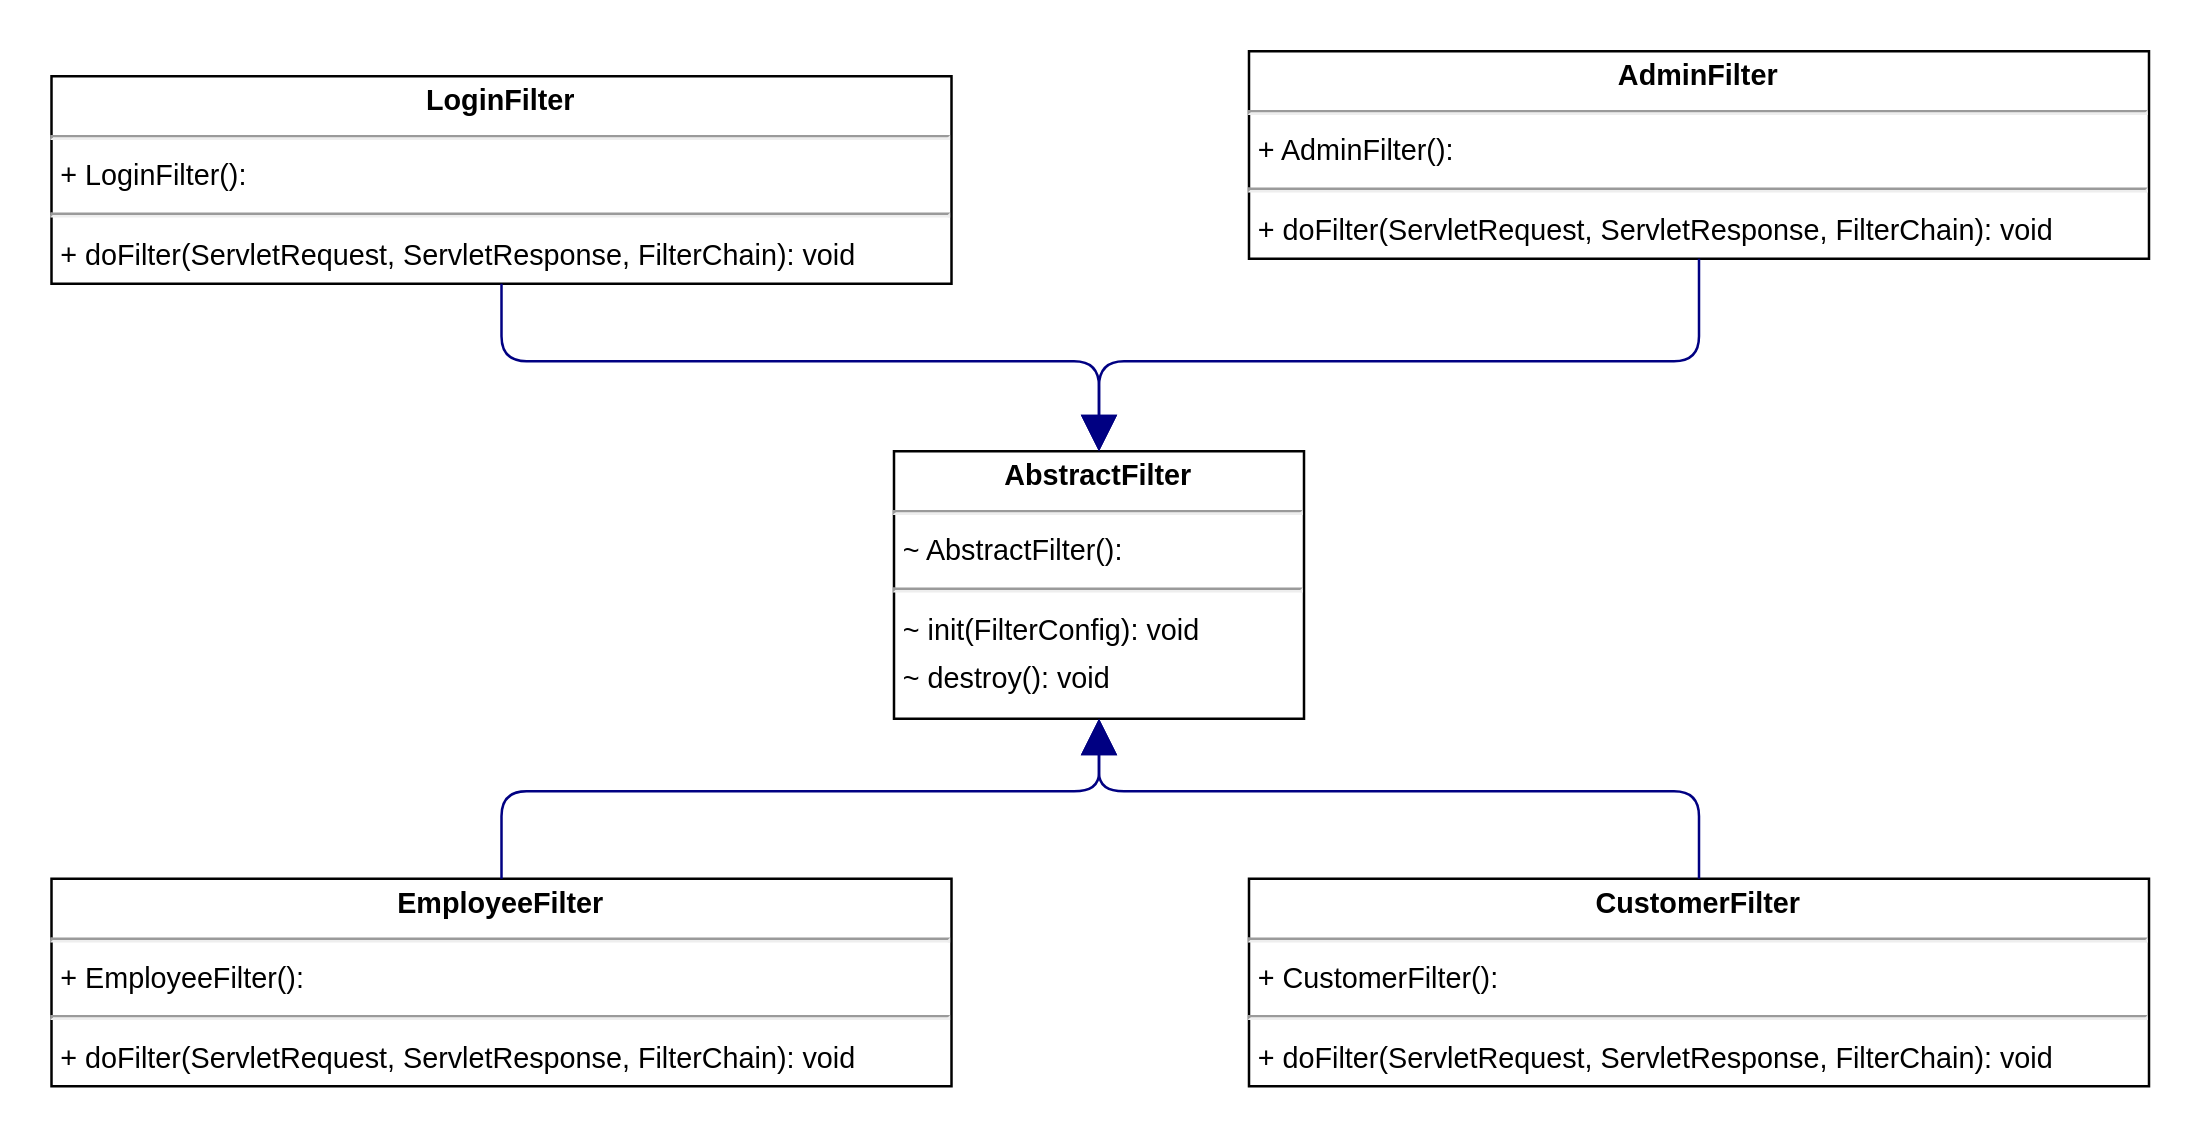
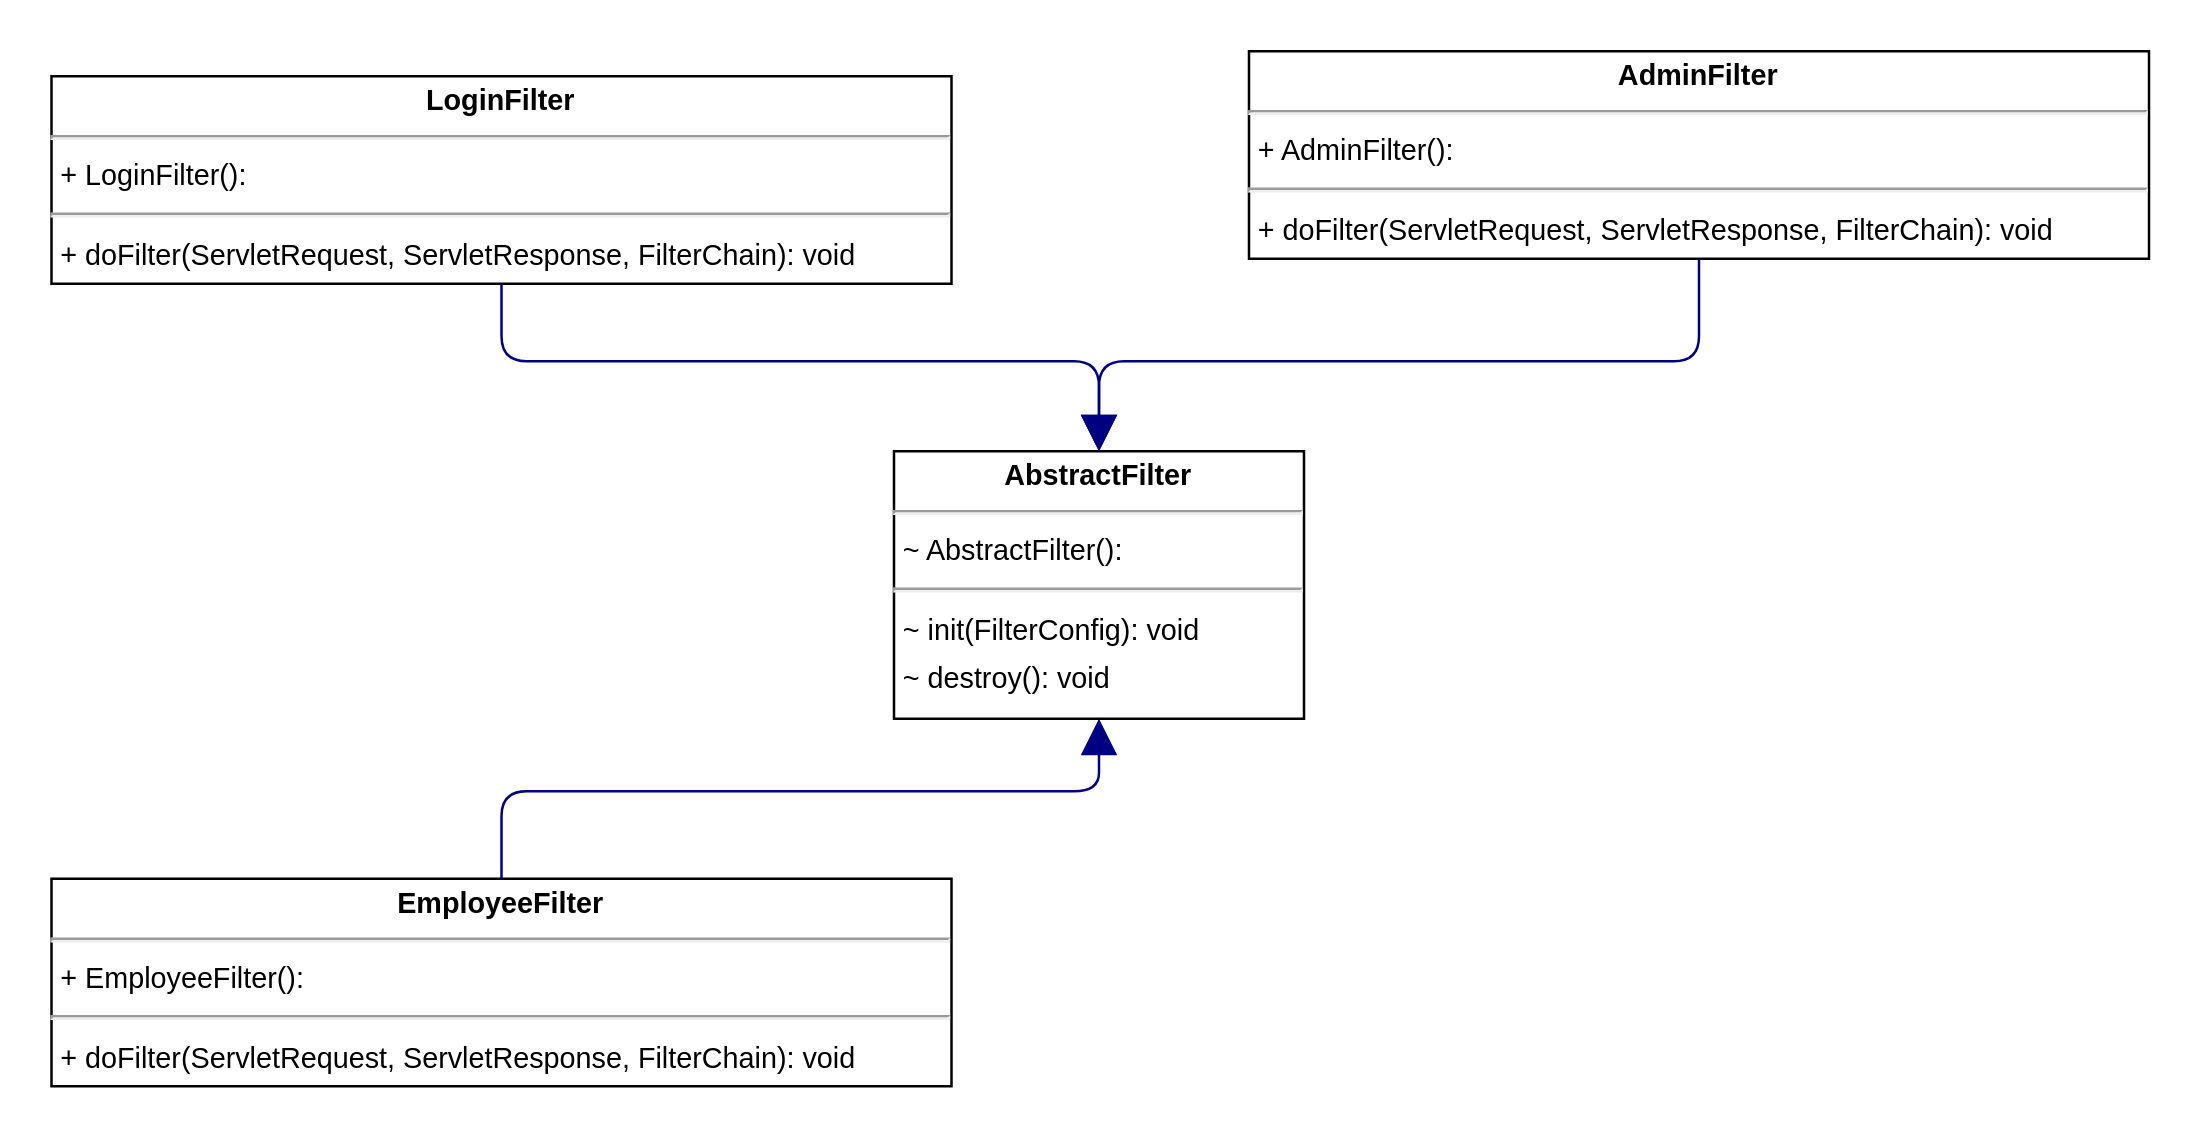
(1436, 791) -> none
(1699, 983) -> none
